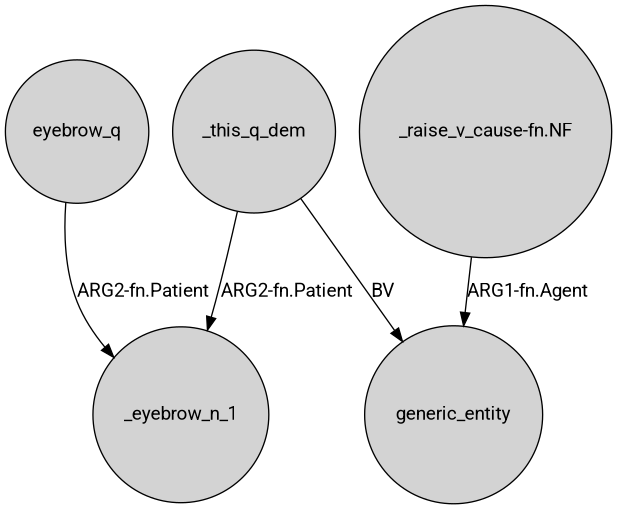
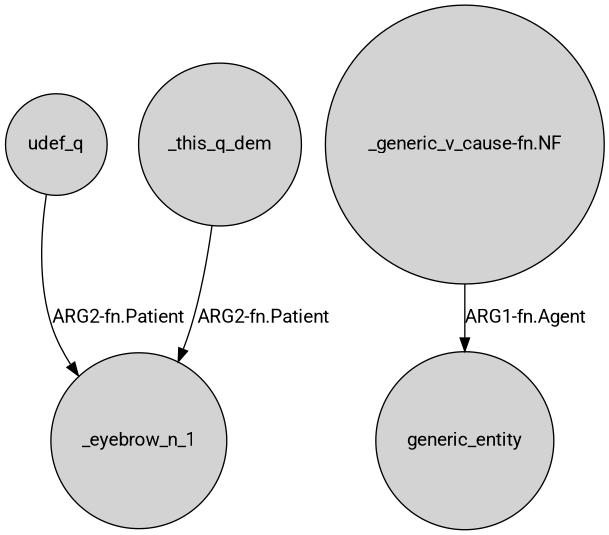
(77, 132) -> (56, 145)
(486, 132) -> (465, 145)
(348, 264) -> none
